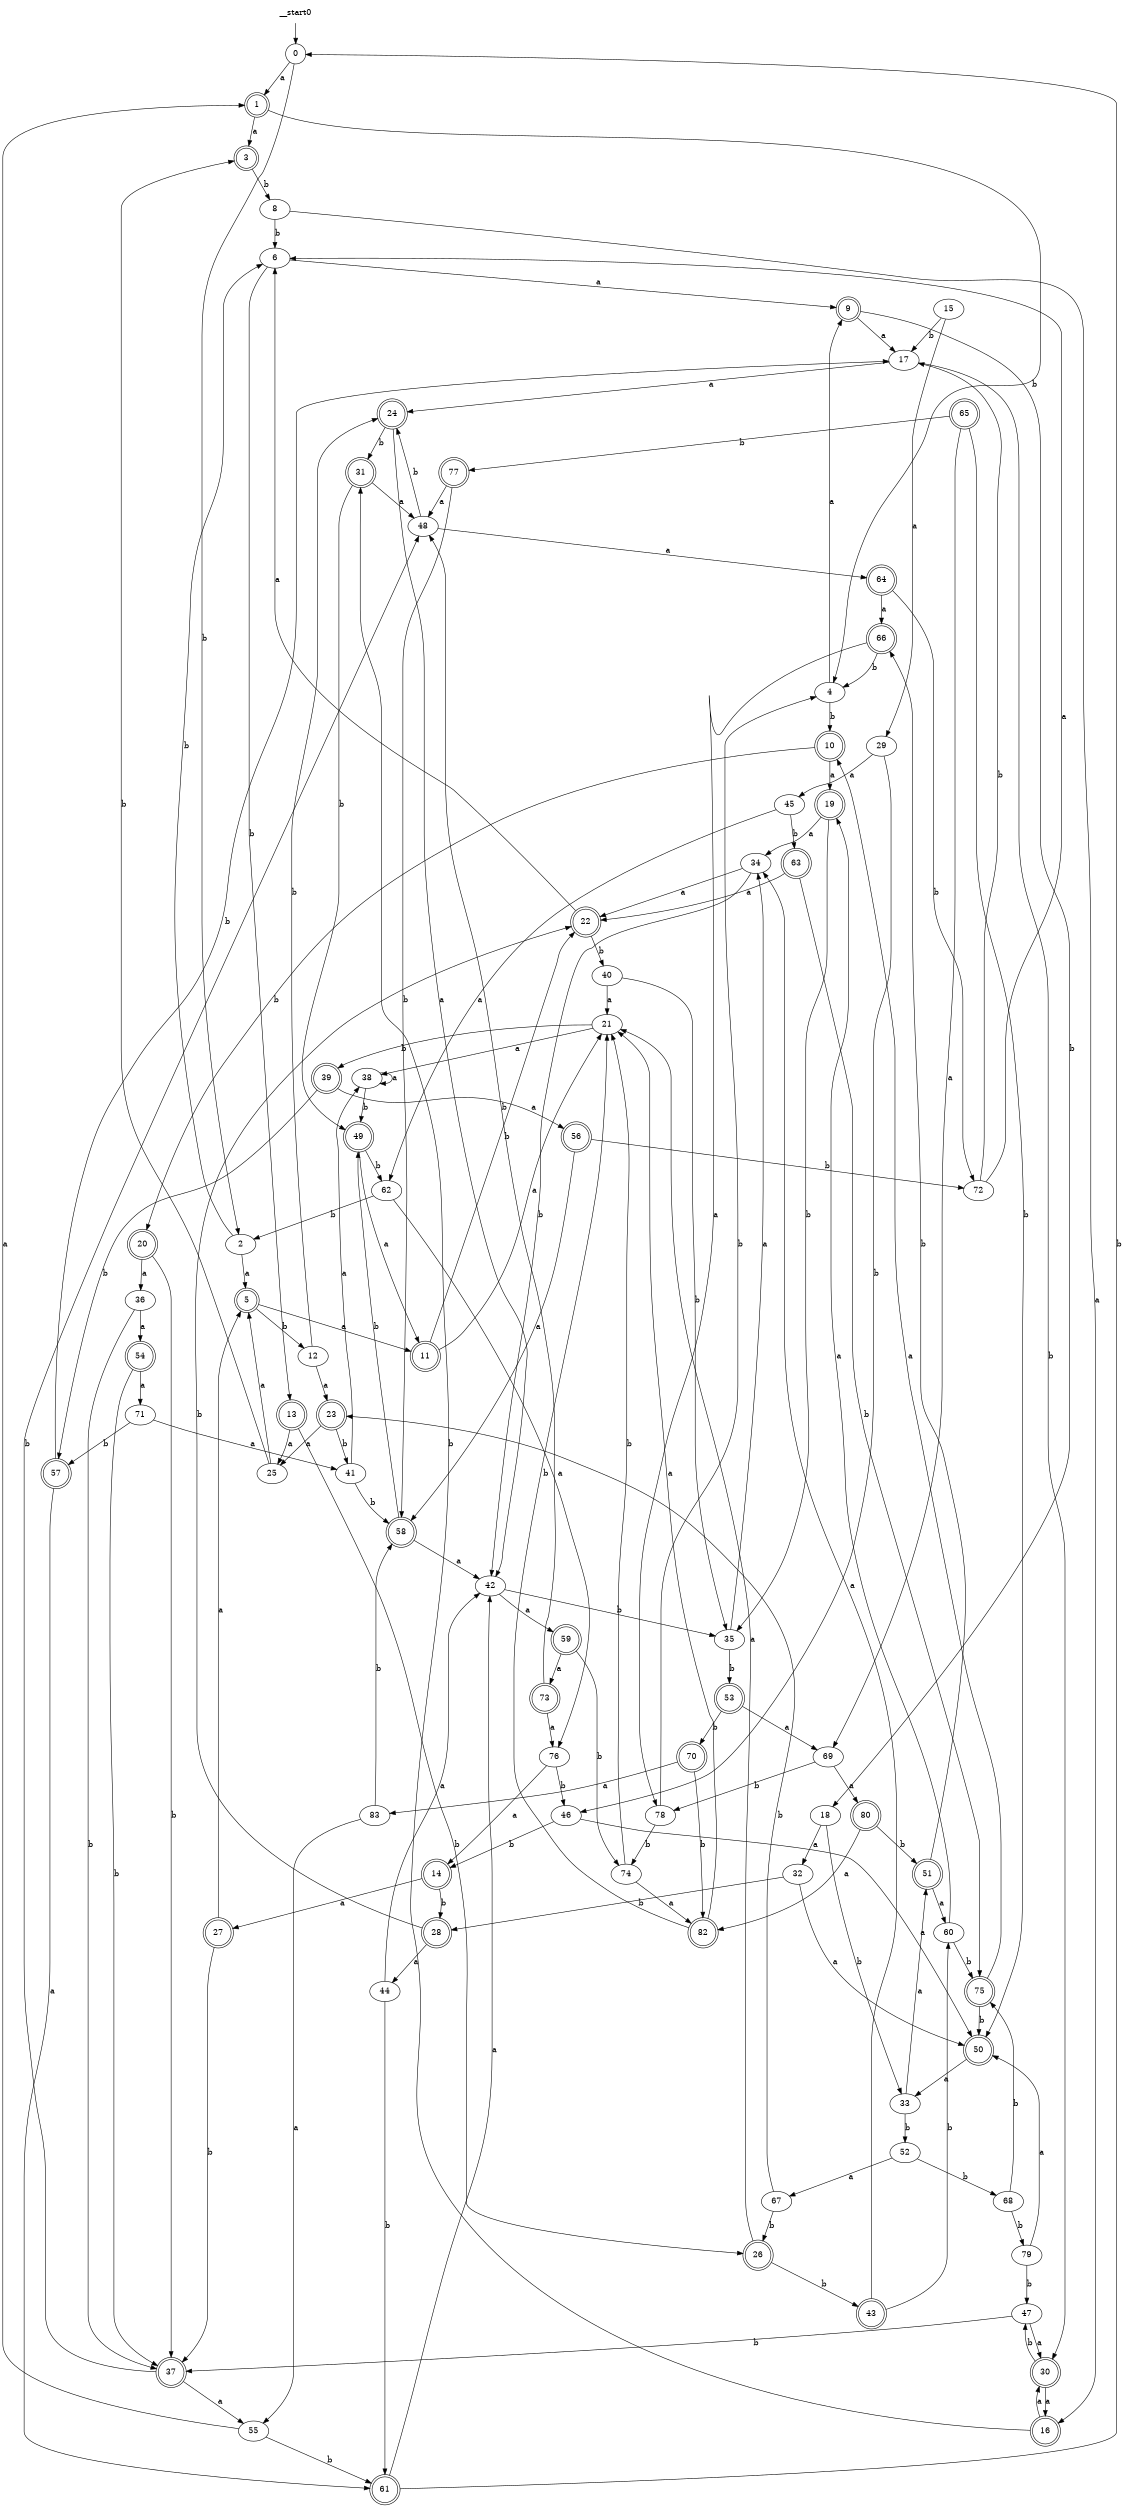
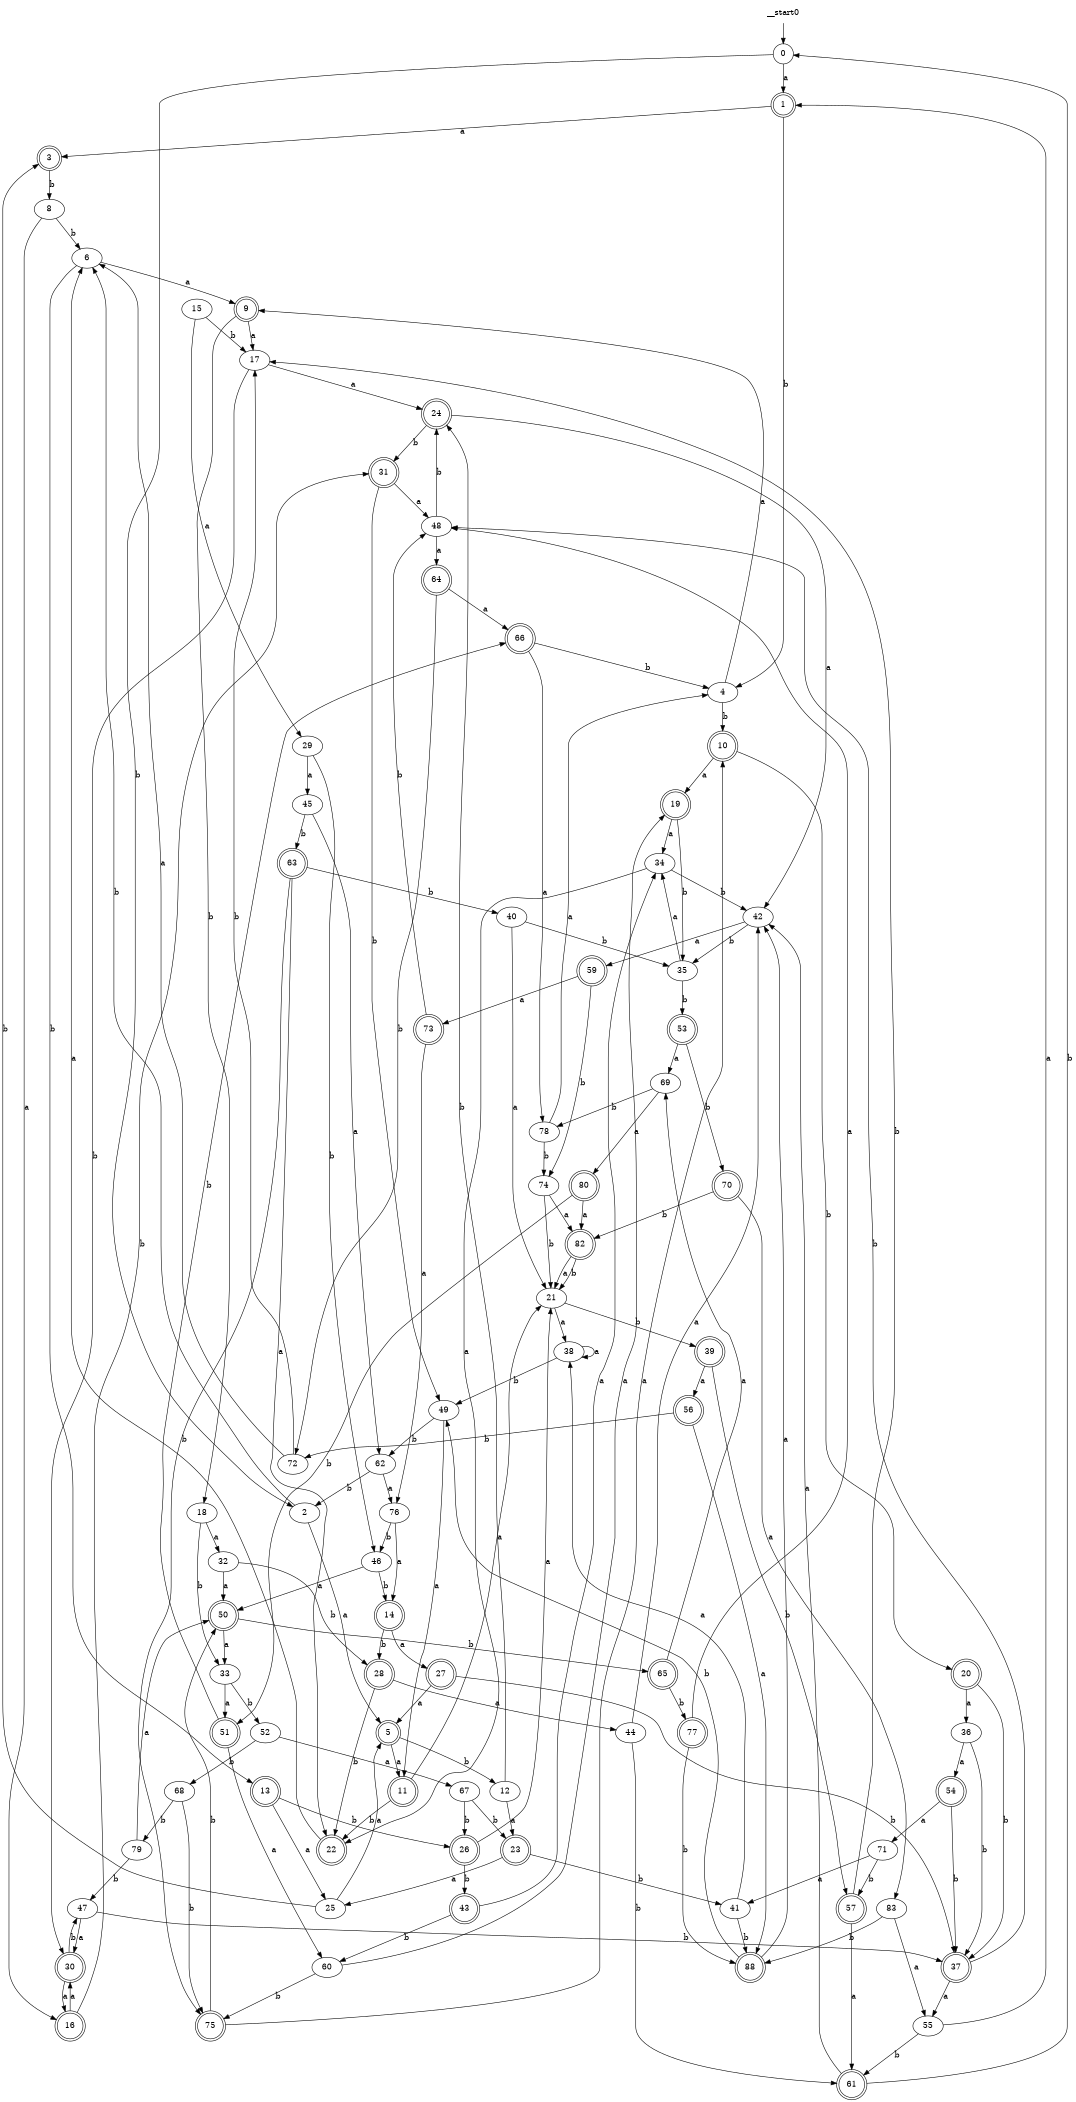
(597, 949) -> (400, 890)
(359, 1137) -> (444, 1410)
(1024, 1230) -> (440, 1645)
(741, 1244) -> (570, 917)
(401, 1532) -> (750, 1967)
